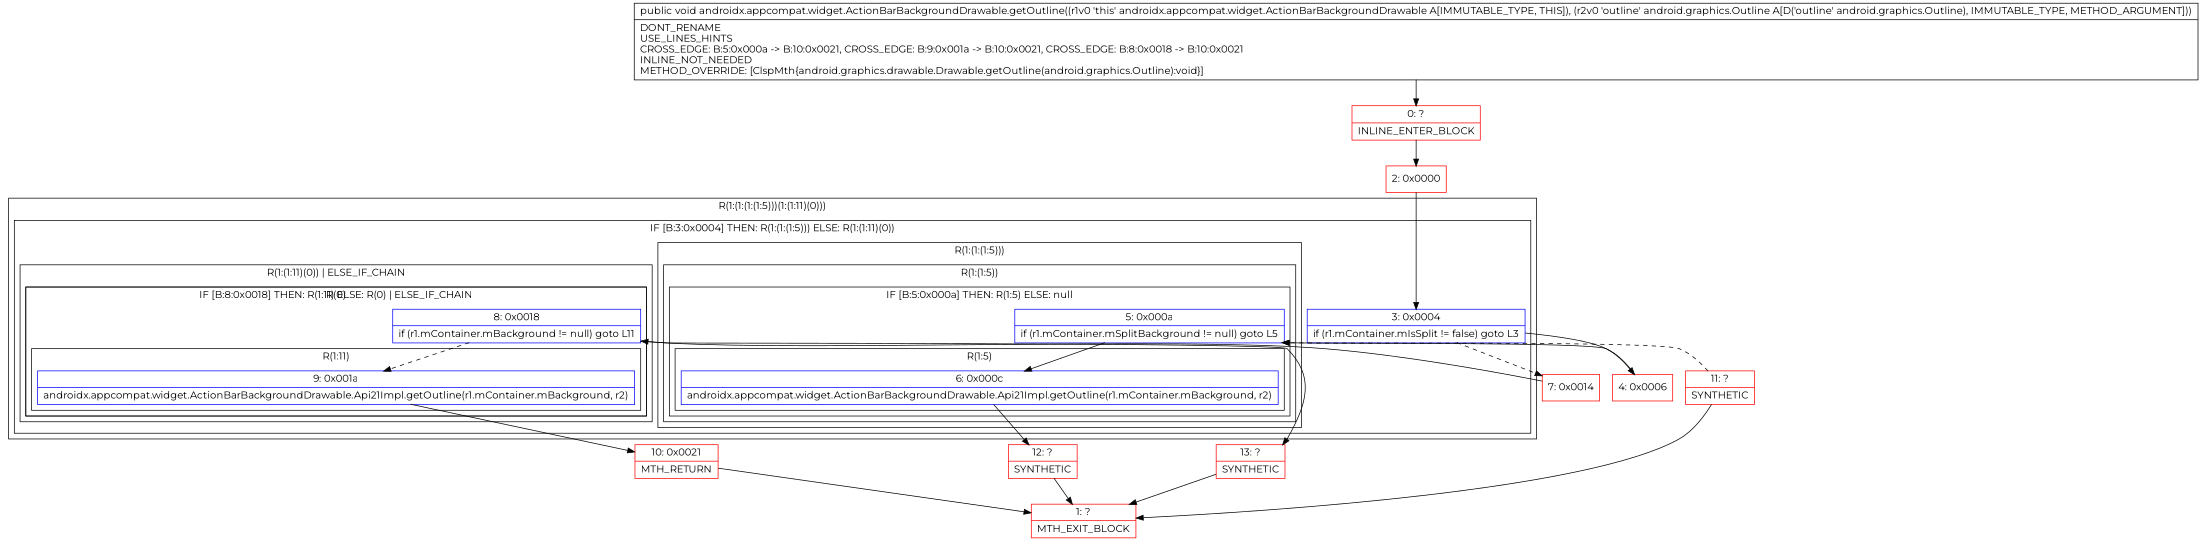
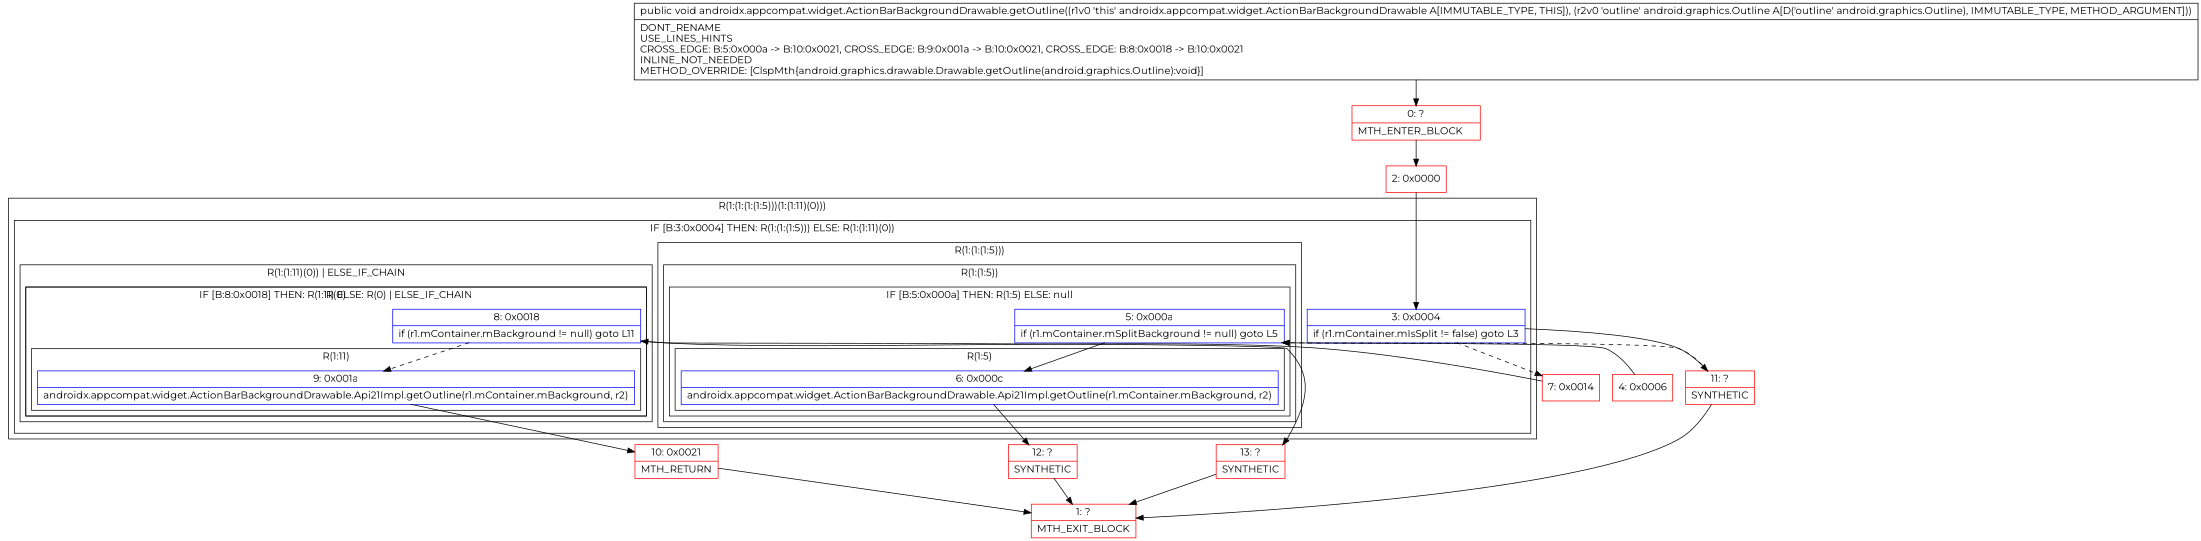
(1416, 131) -> (1410, 131)
(1573, 339) -> (1618, 335)
